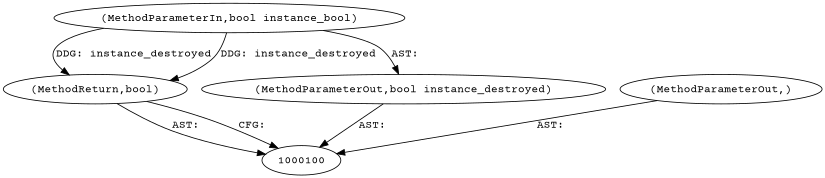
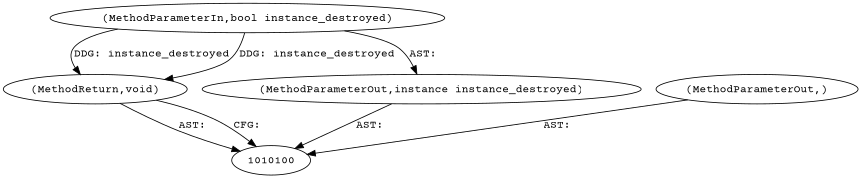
(229, 18) -> (247, 18)
(95, 89) -> (95, 89)
(404, 89) -> (422, 89)
(301, 160) -> (271, 160)
